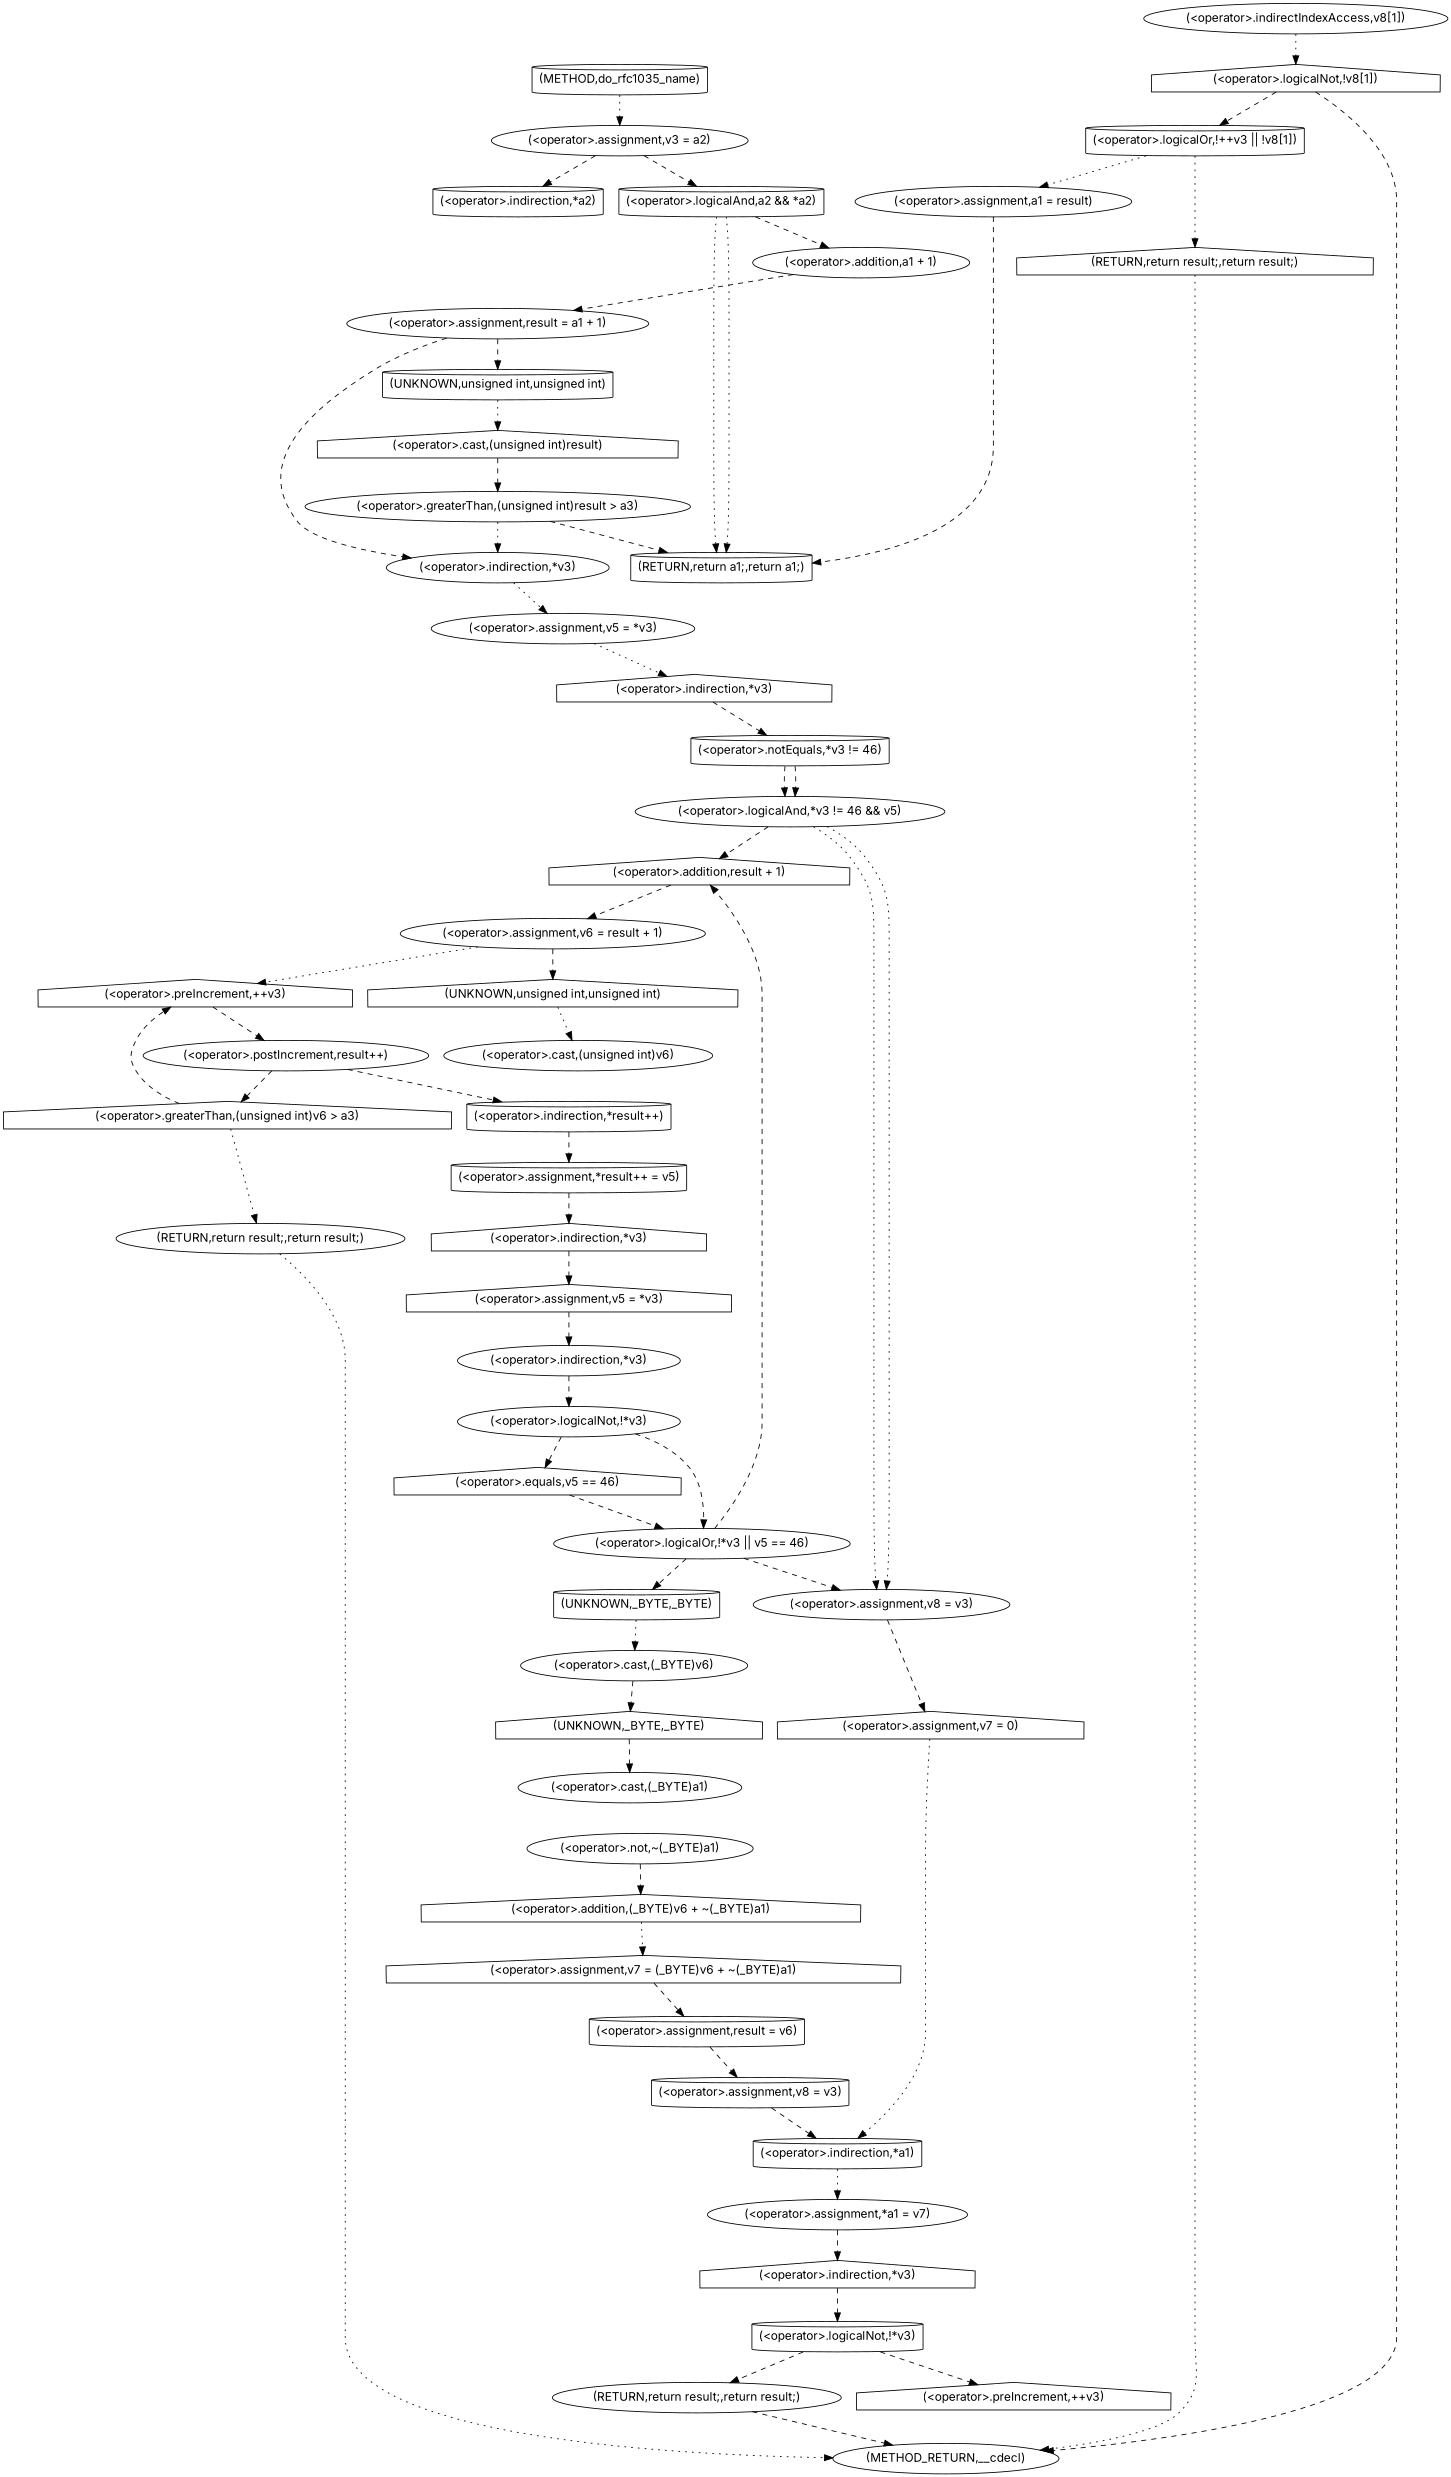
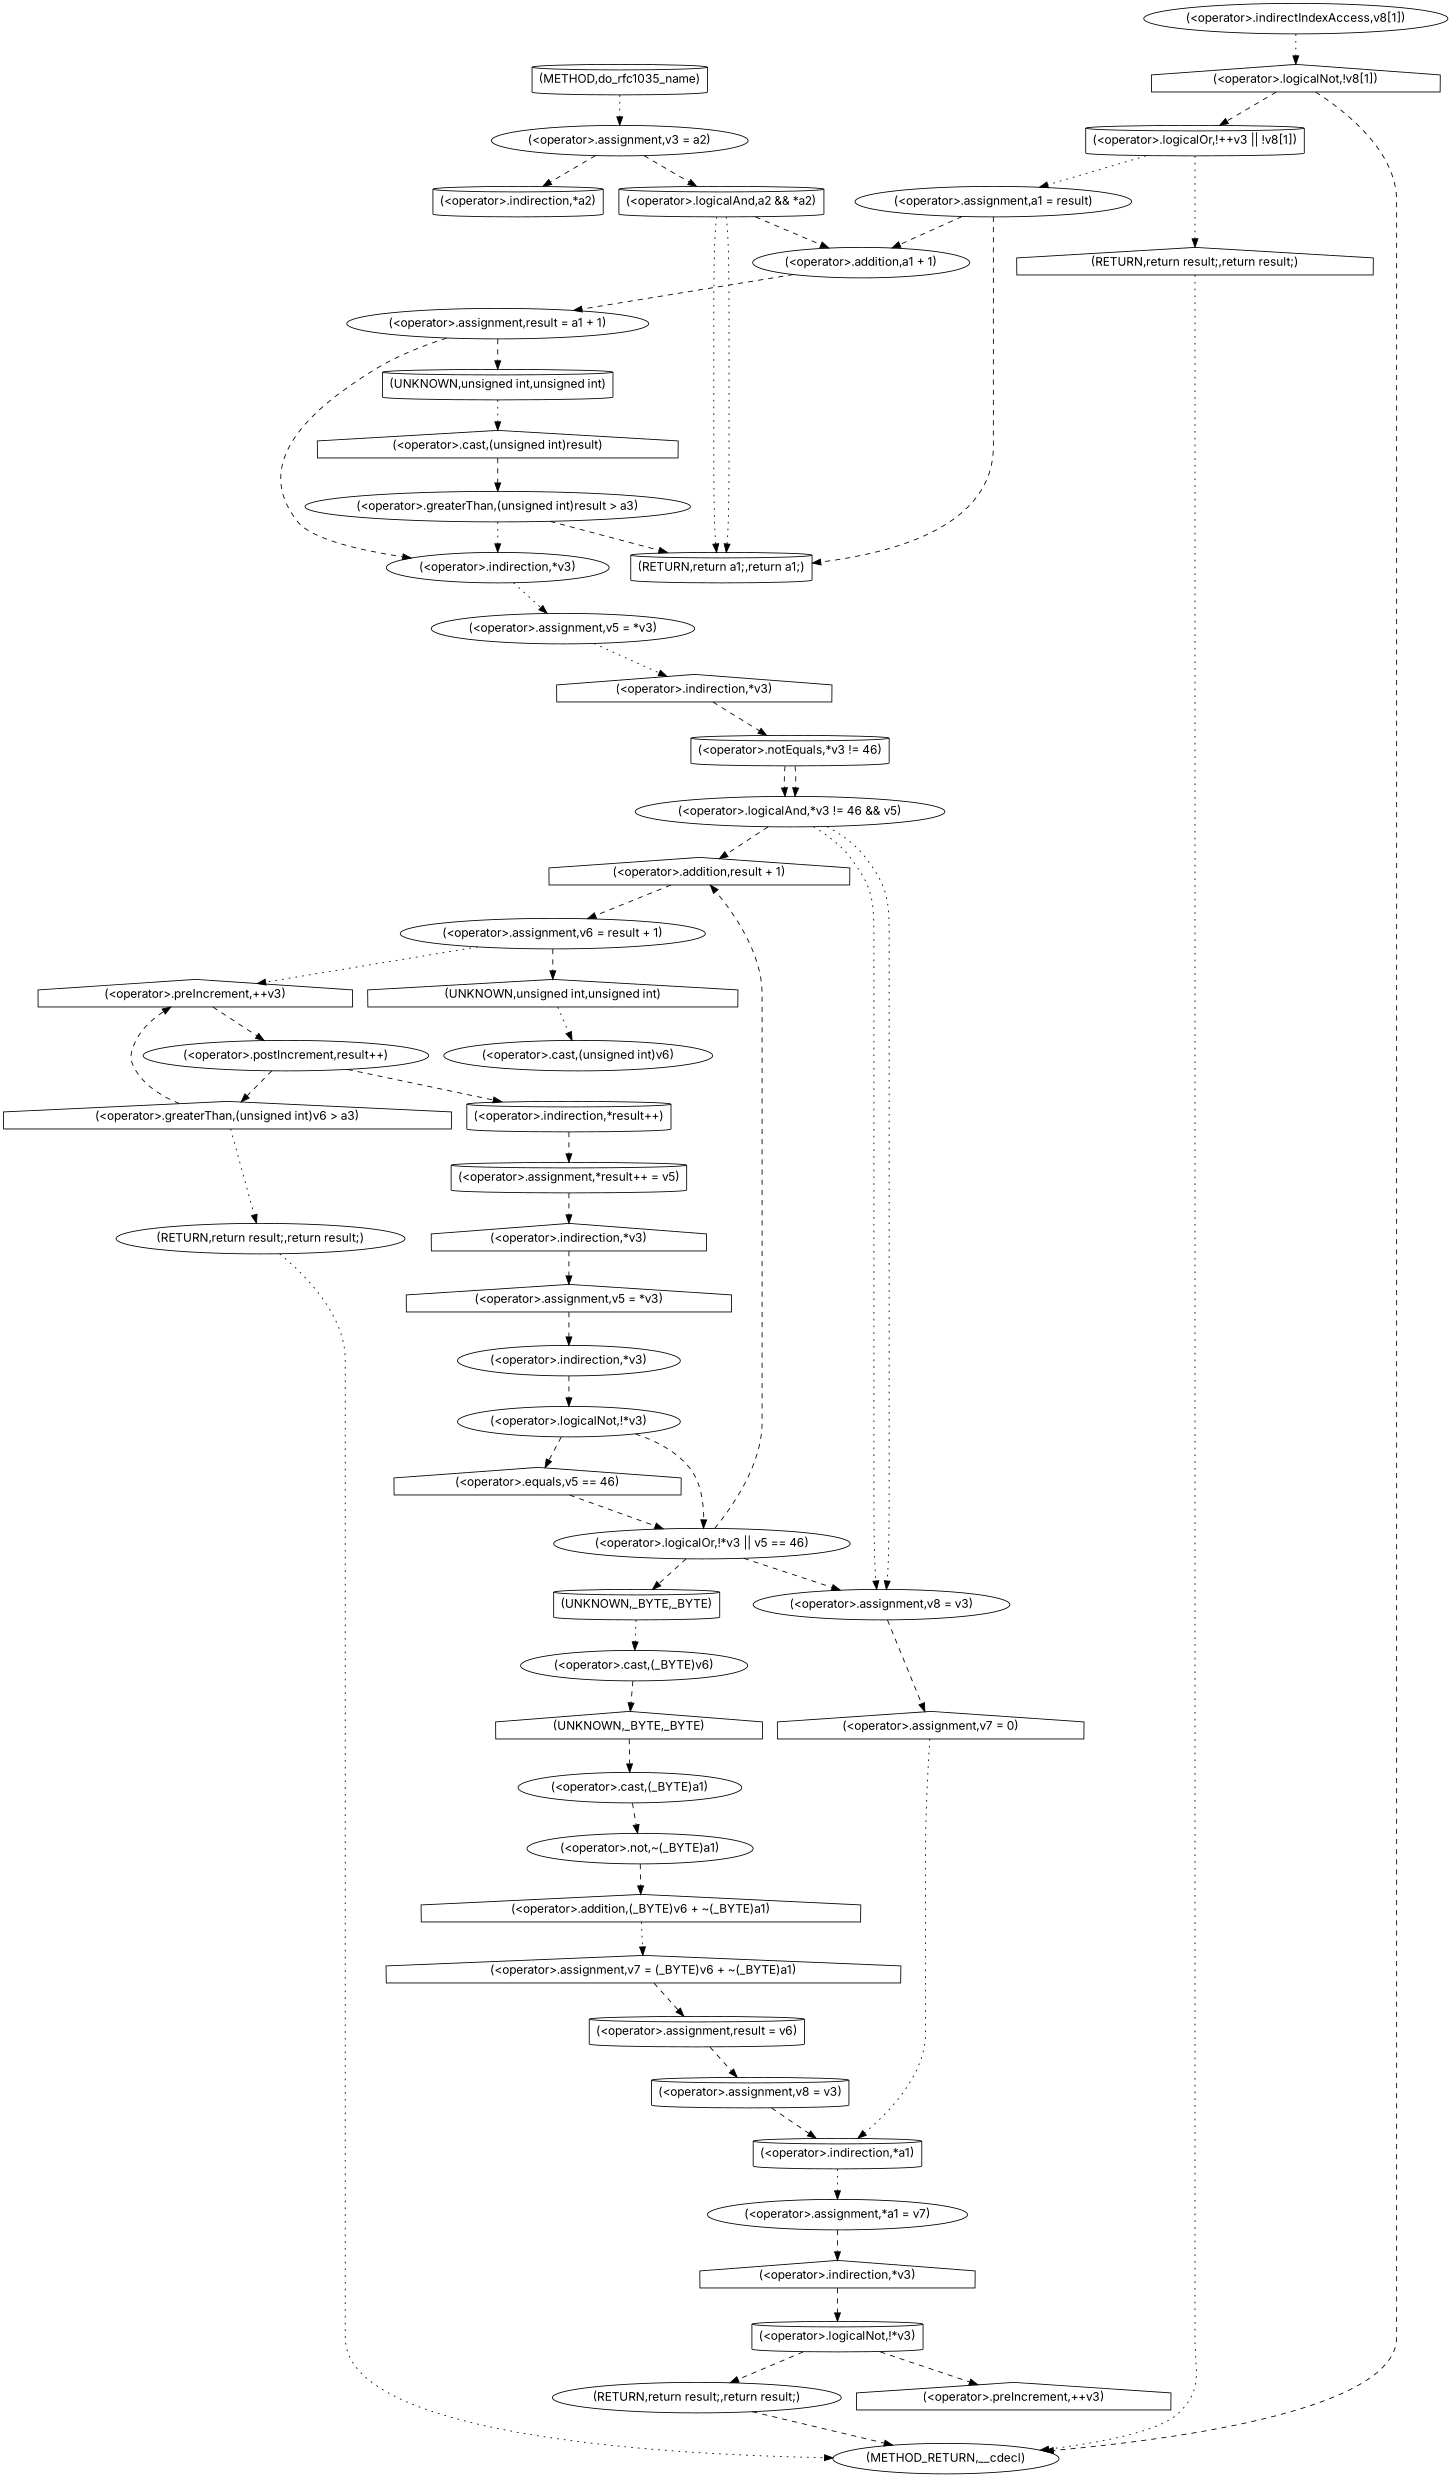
none -> (931, 230)
none -> (634, 1814)
